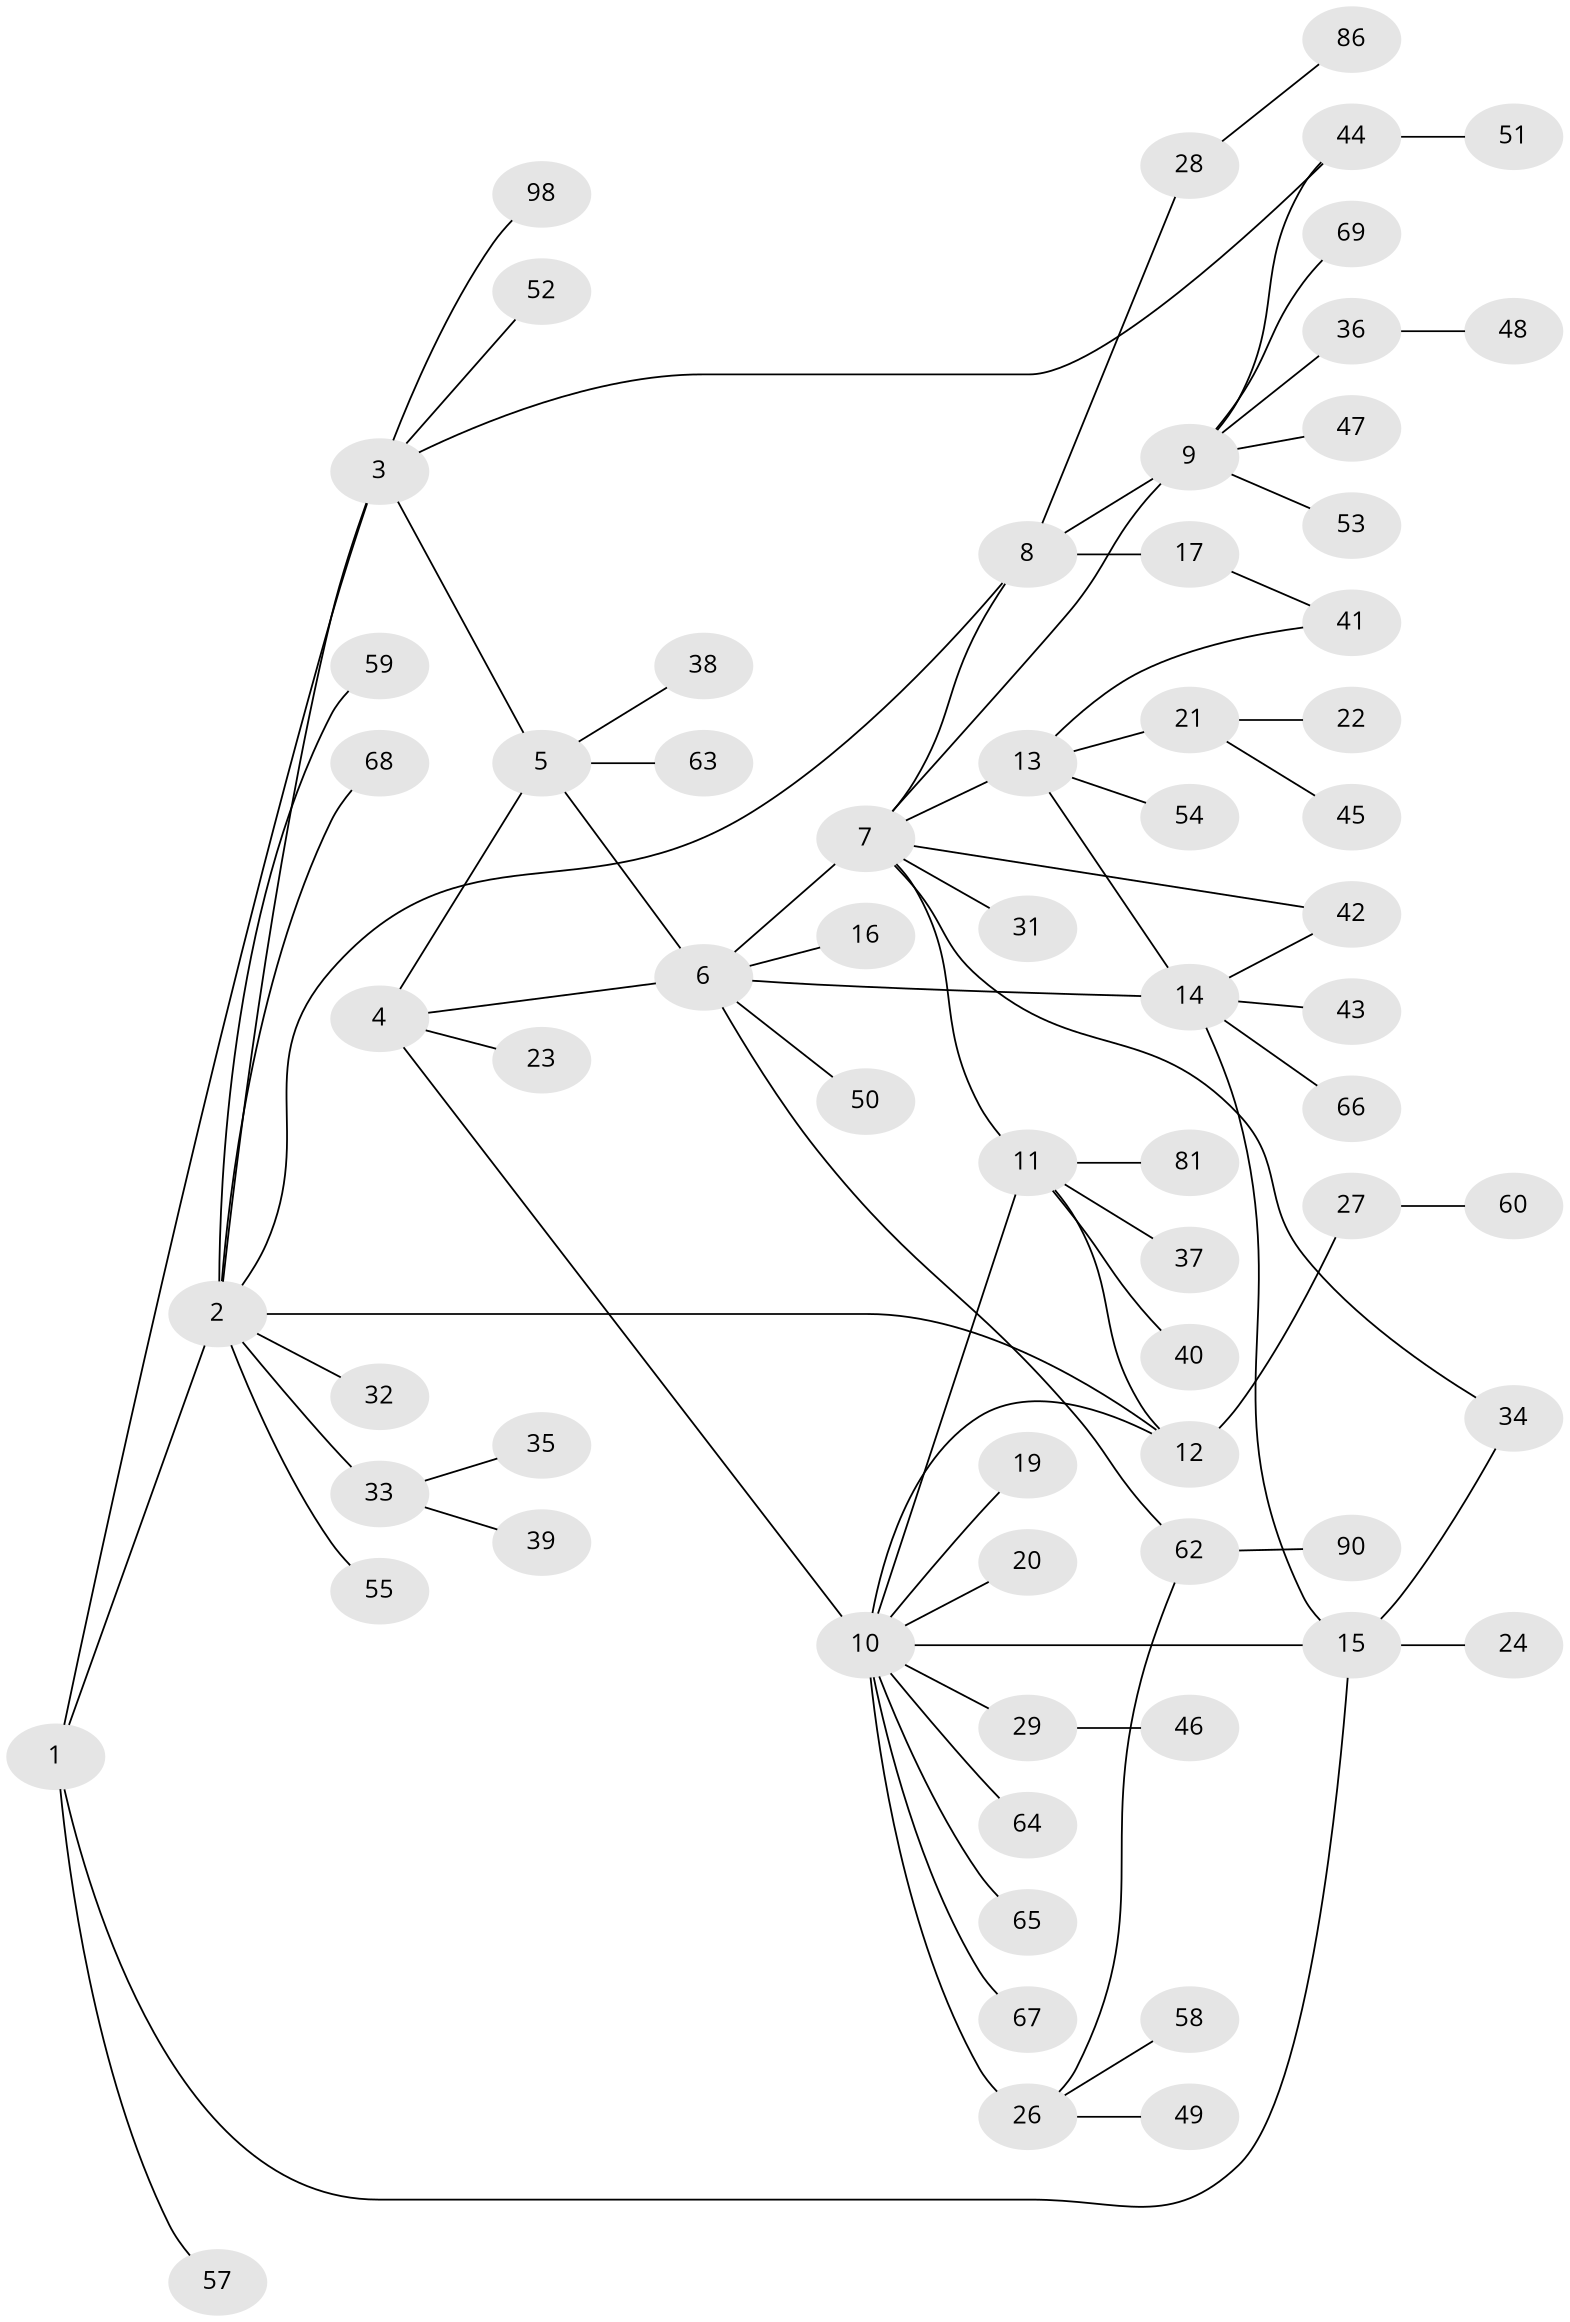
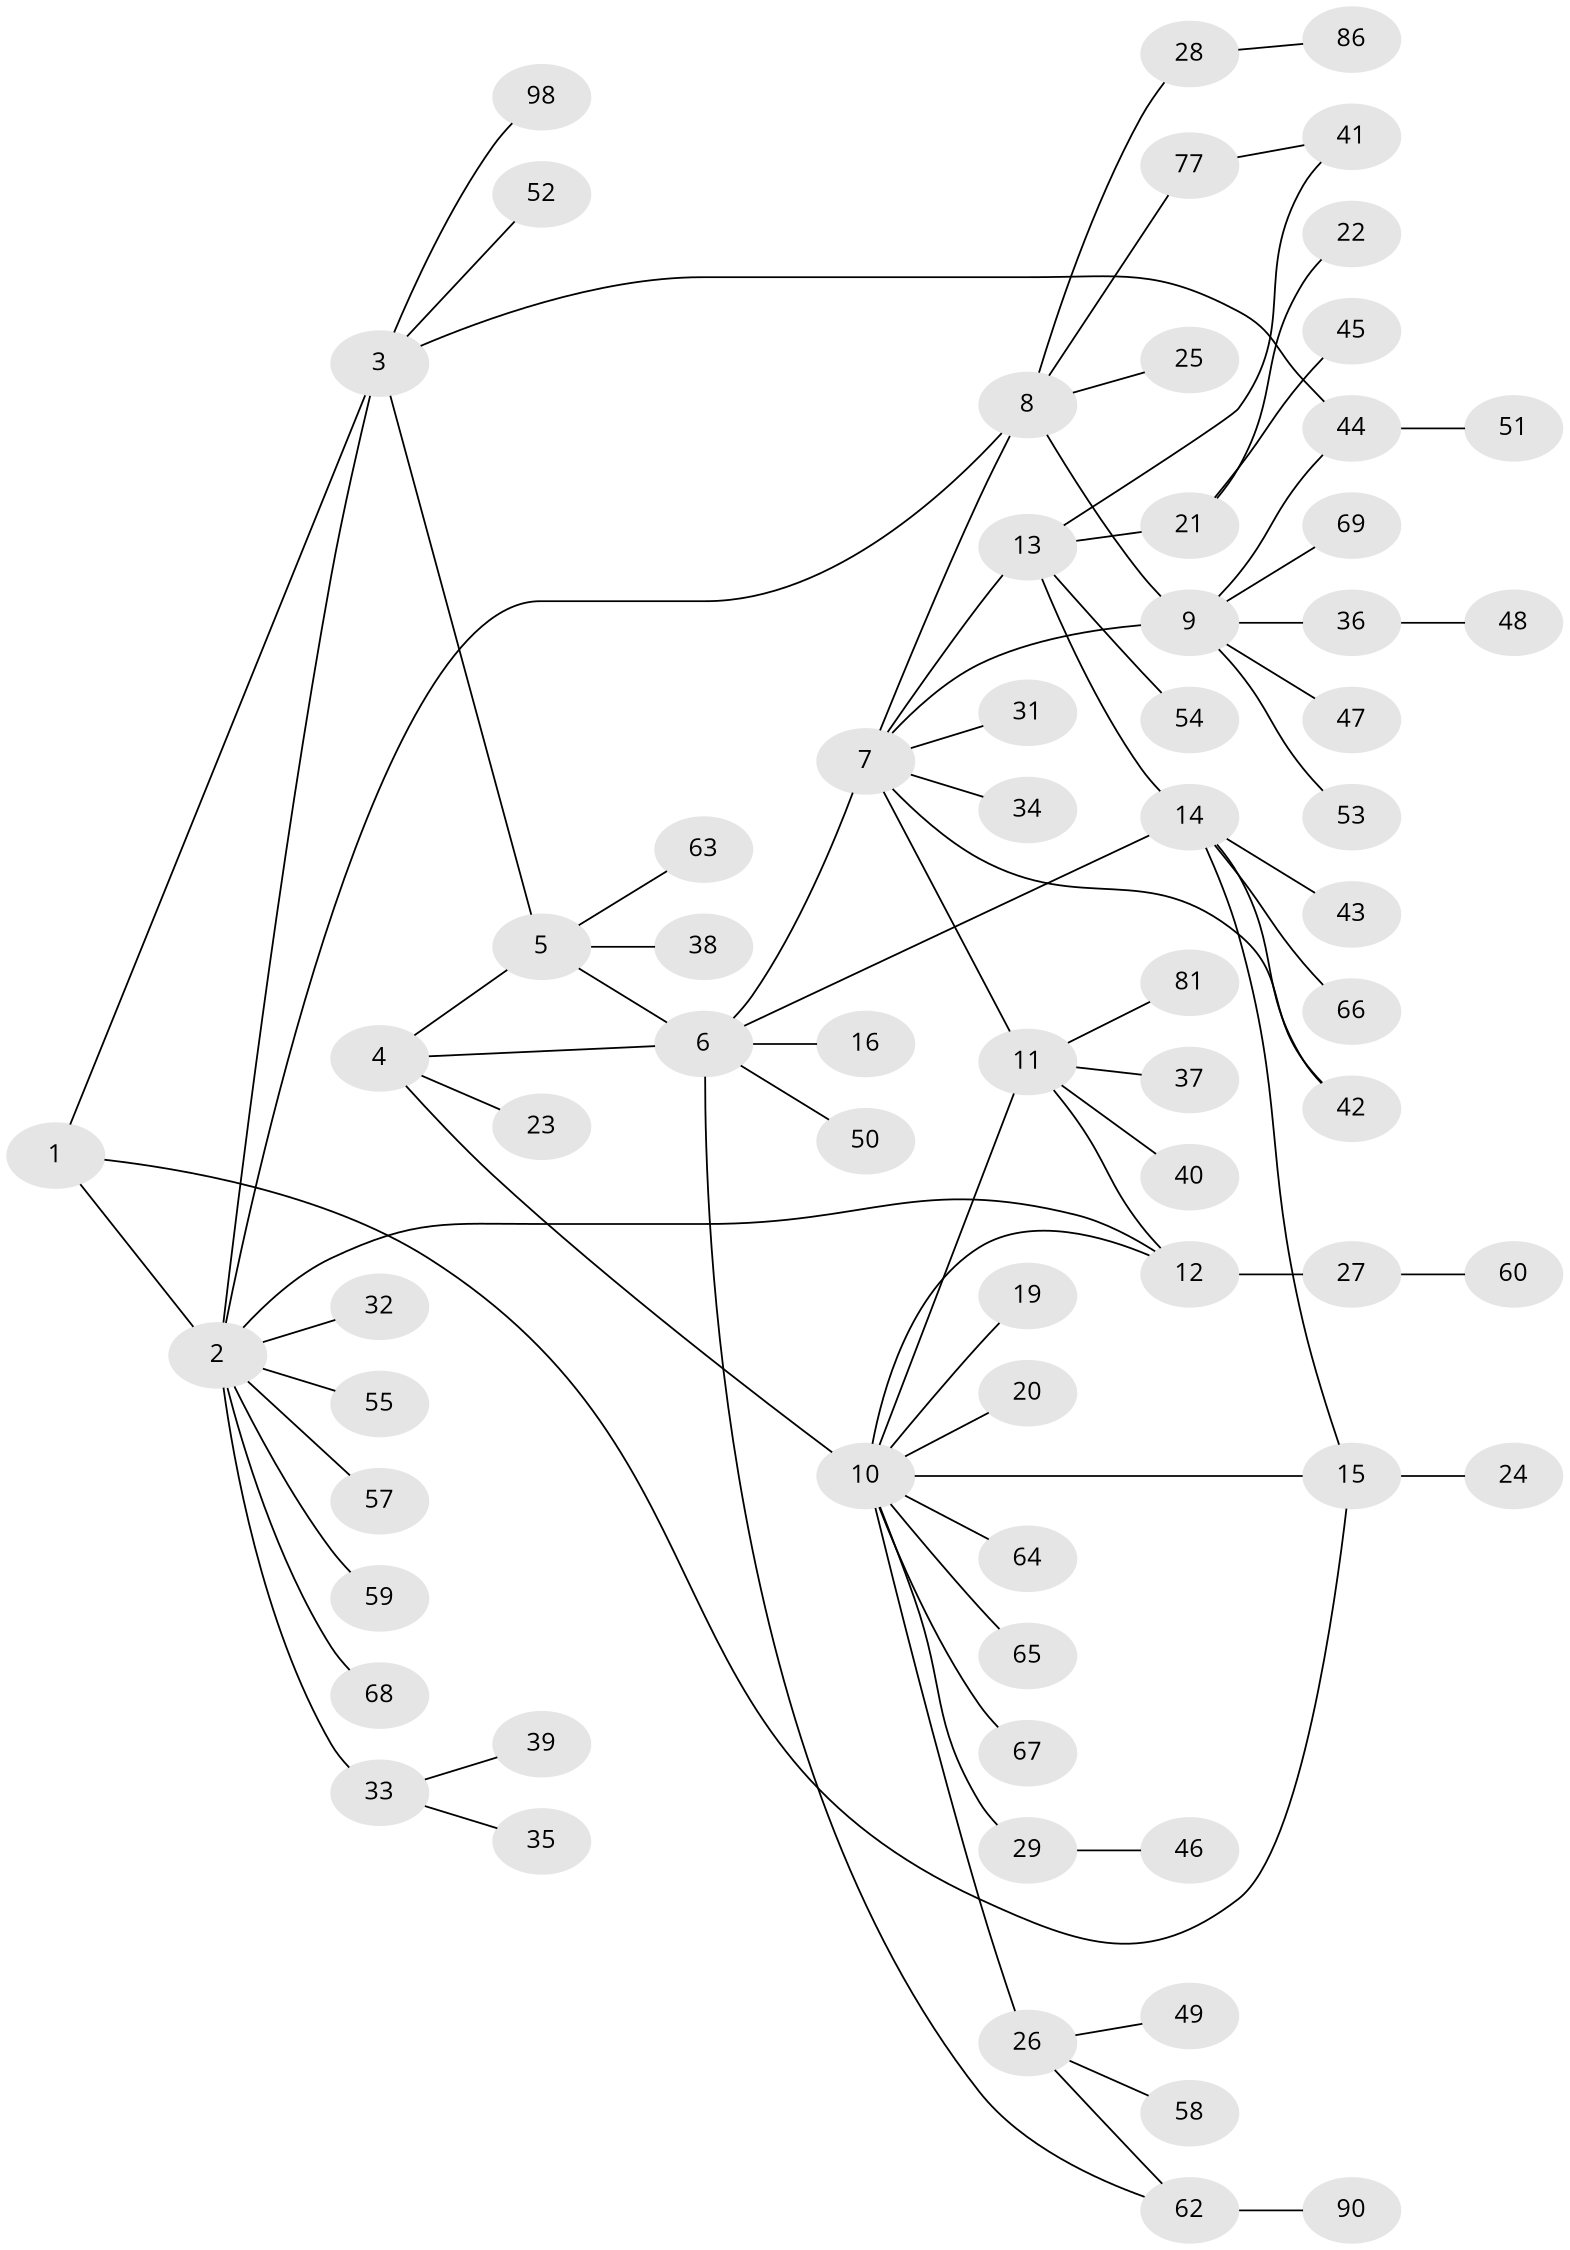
none -> (1190, 360)
(1190, 554) -> (1190, 166)
(1443, 1537) -> none
(101, 2030) -> (299, 1428)
